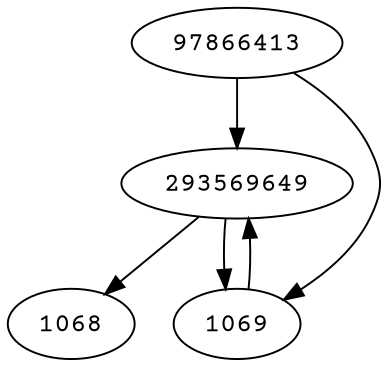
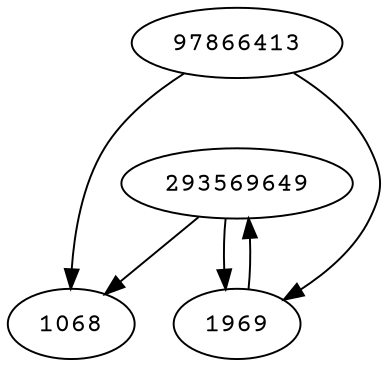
(237, 104) -> (101, 155)
(237, 324) -> (237, 324)
